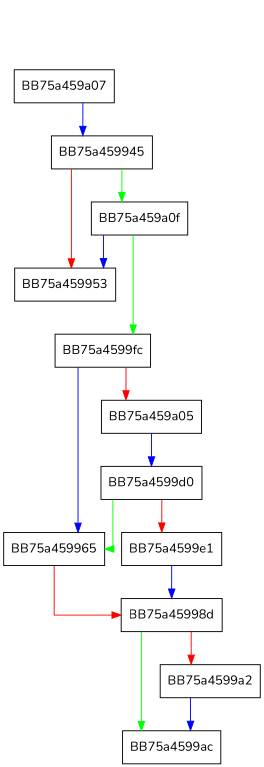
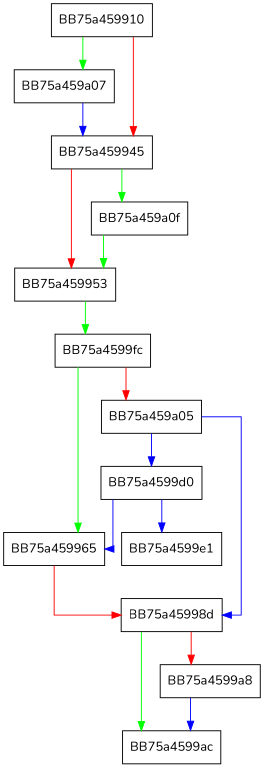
none -> (102, 20)
(104, 247) -> (104, 247)
(133, 280) -> (85, 313)
(78, 445) -> (78, 445)
(162, 511) -> (162, 511)
(113, 525) -> (113, 525)
(172, 577) -> (241, 501)
(210, 681) -> (210, 681)
